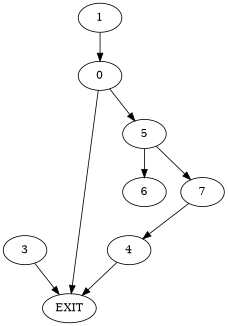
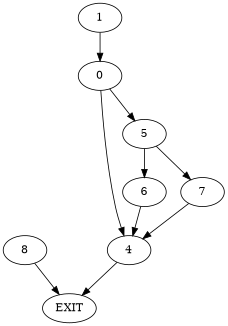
(85, 188) -> (107, 160)
none -> (138, 217)
(25, 250) -> (25, 250)
